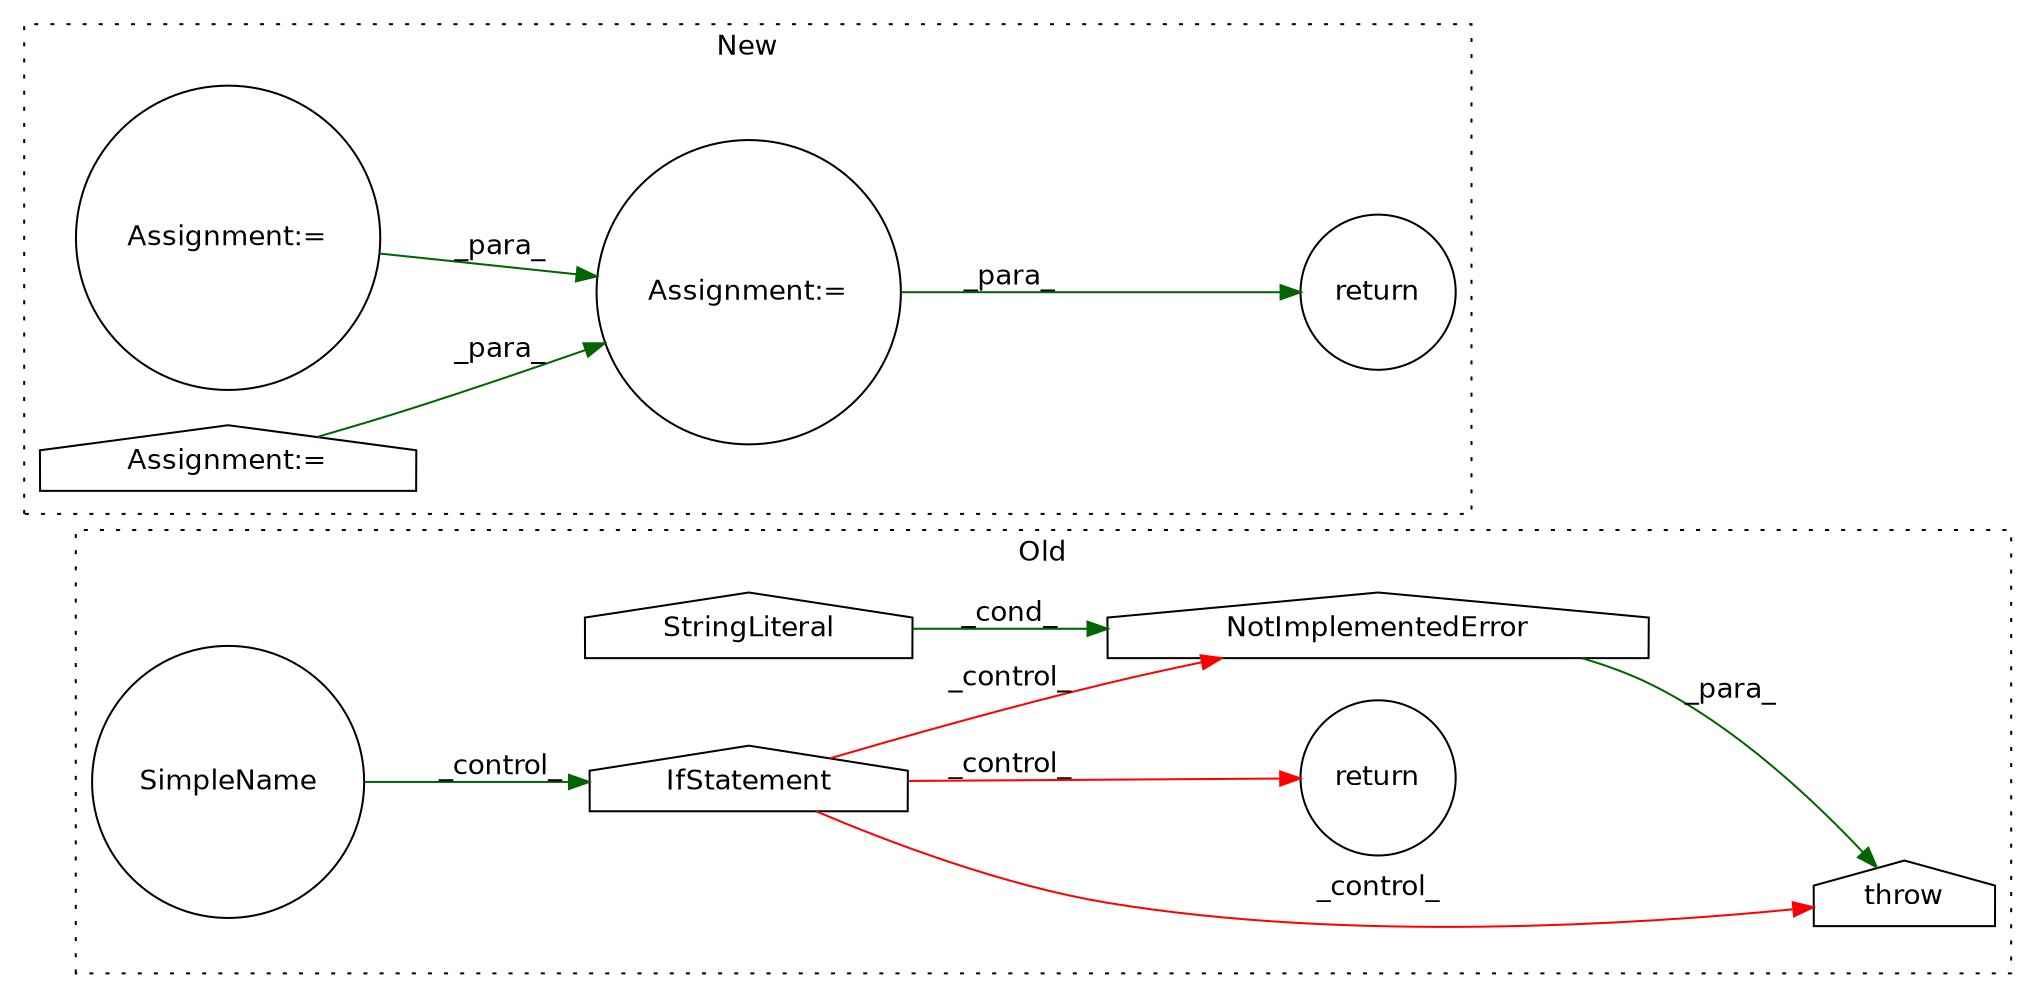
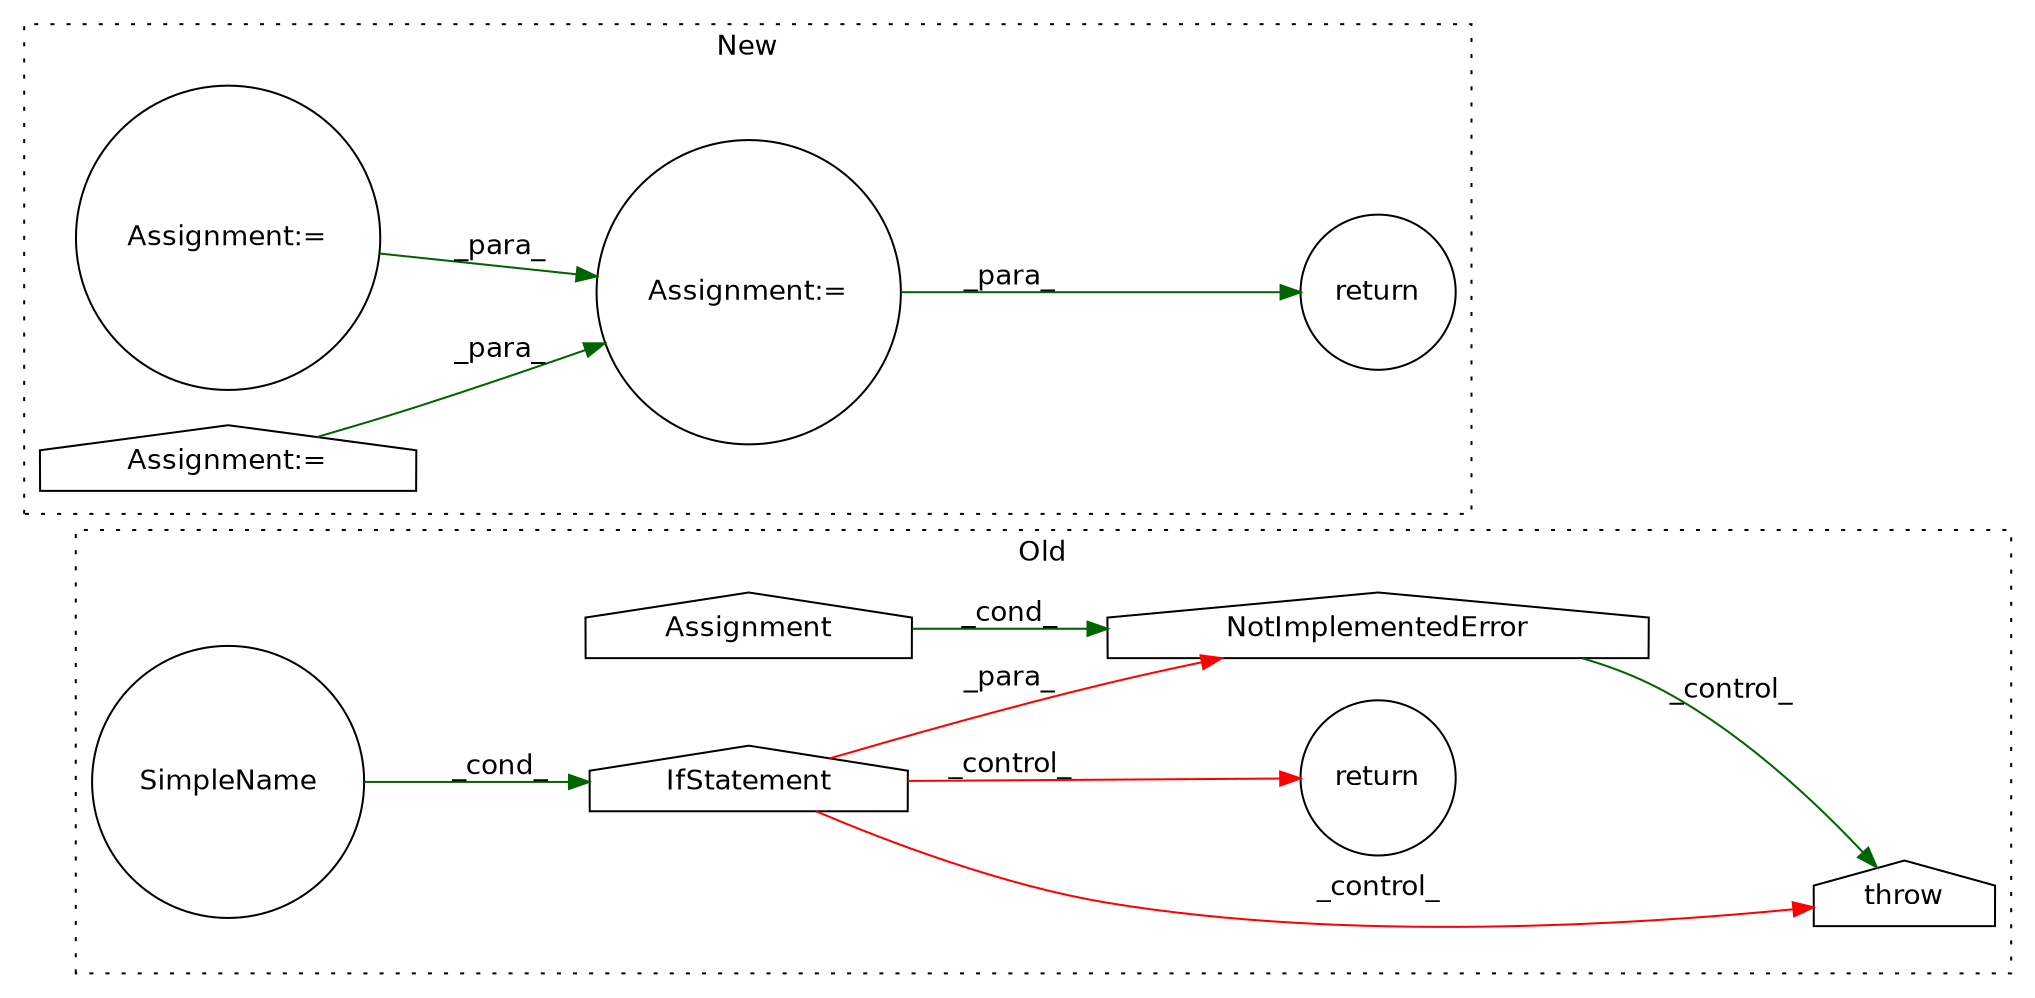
(749, 629) -> (749, 629)
(1010, 678) -> (1010, 678)
(1731, 690) -> (1731, 690)
(501, 767) -> (501, 767)
